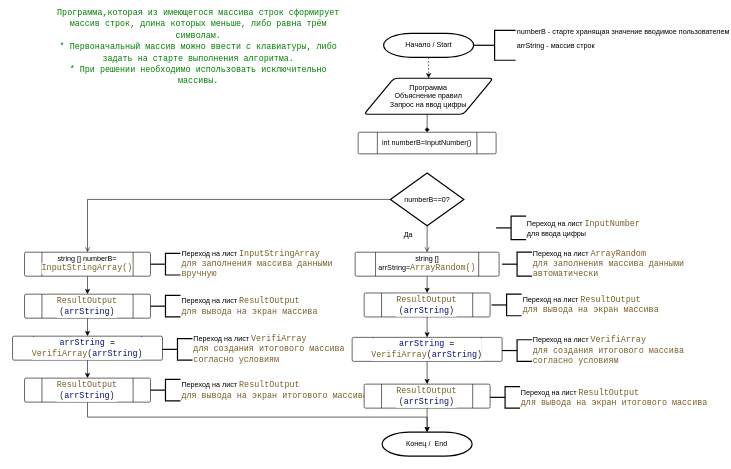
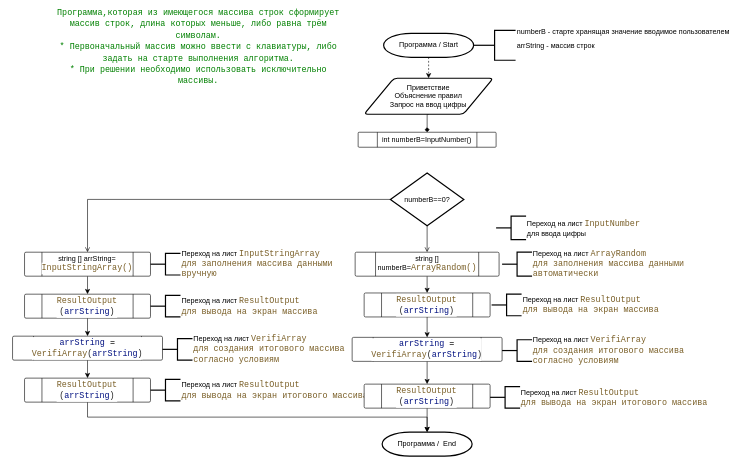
(429, 45) -> (429, 45)
(428, 96) -> (428, 96)
(427, 143) -> (427, 140)
(408, 235) -> none
(87, 264) -> (87, 264)
(427, 264) -> (427, 264)
(427, 444) -> (427, 444)
